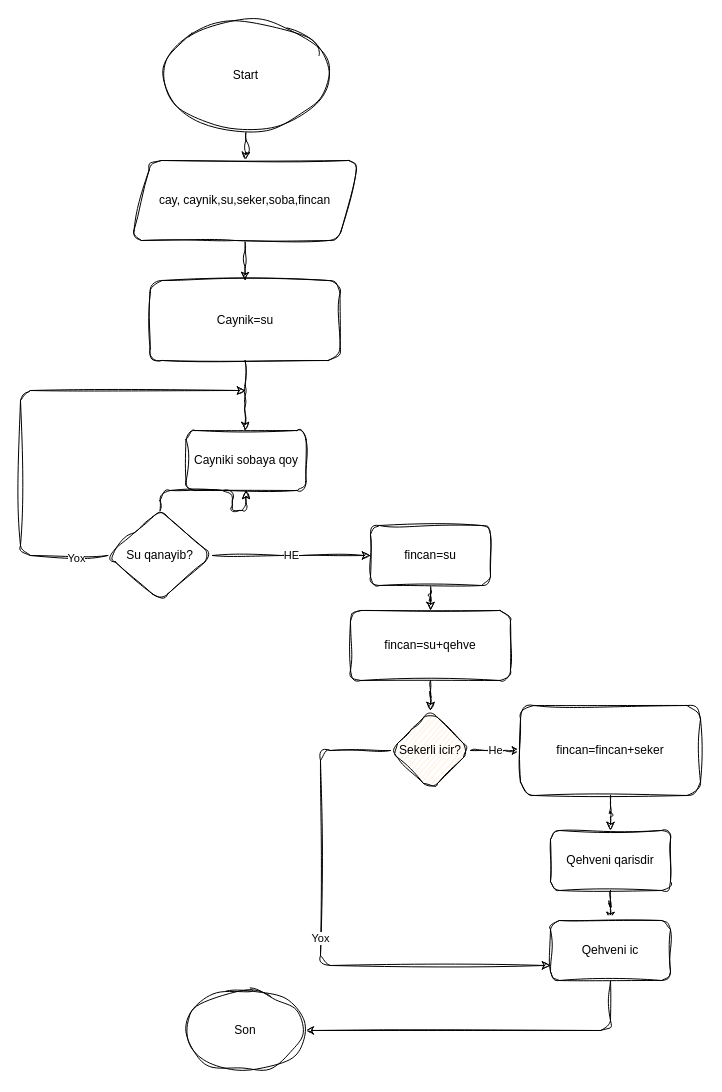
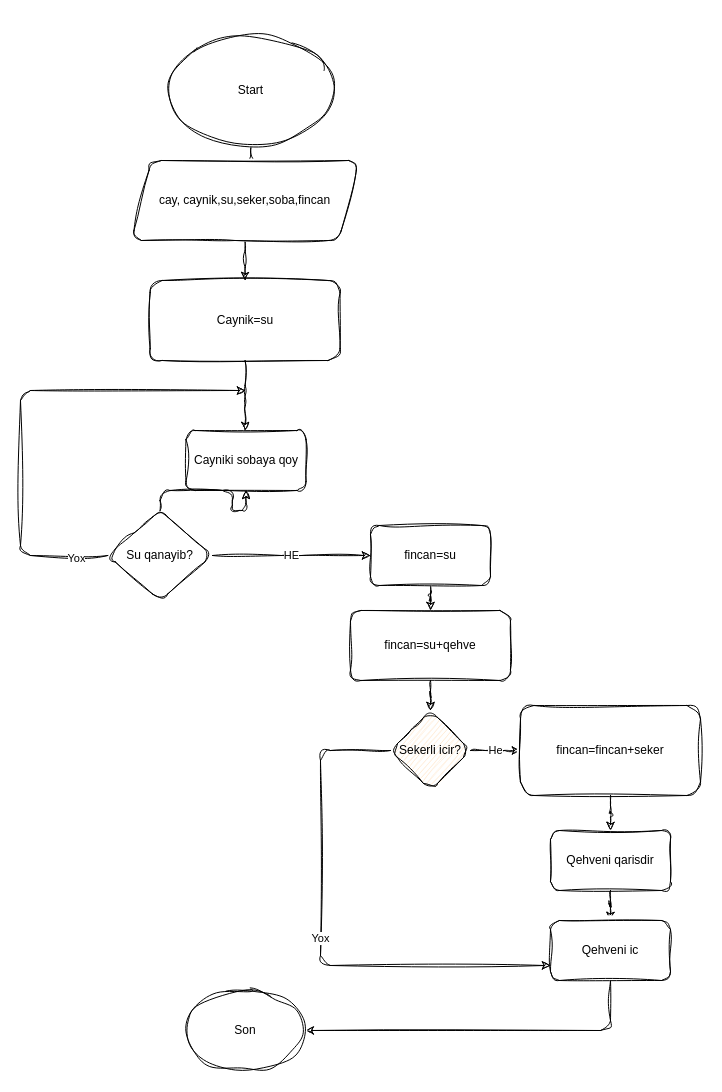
(246, 76) -> (251, 91)
